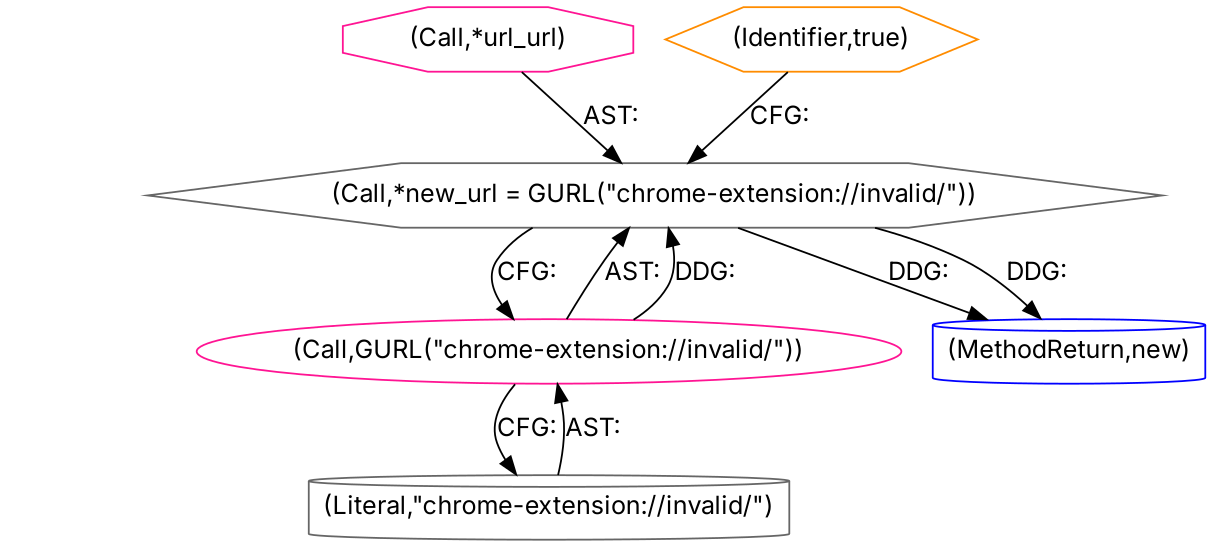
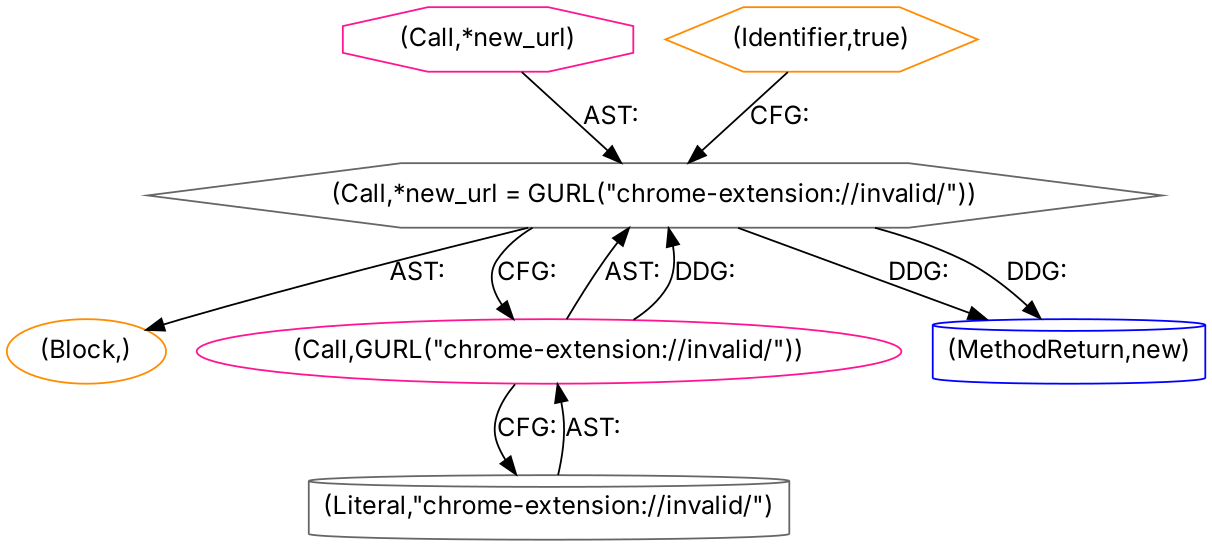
(488, 39) -> (488, 39)
none -> (86, 351)
